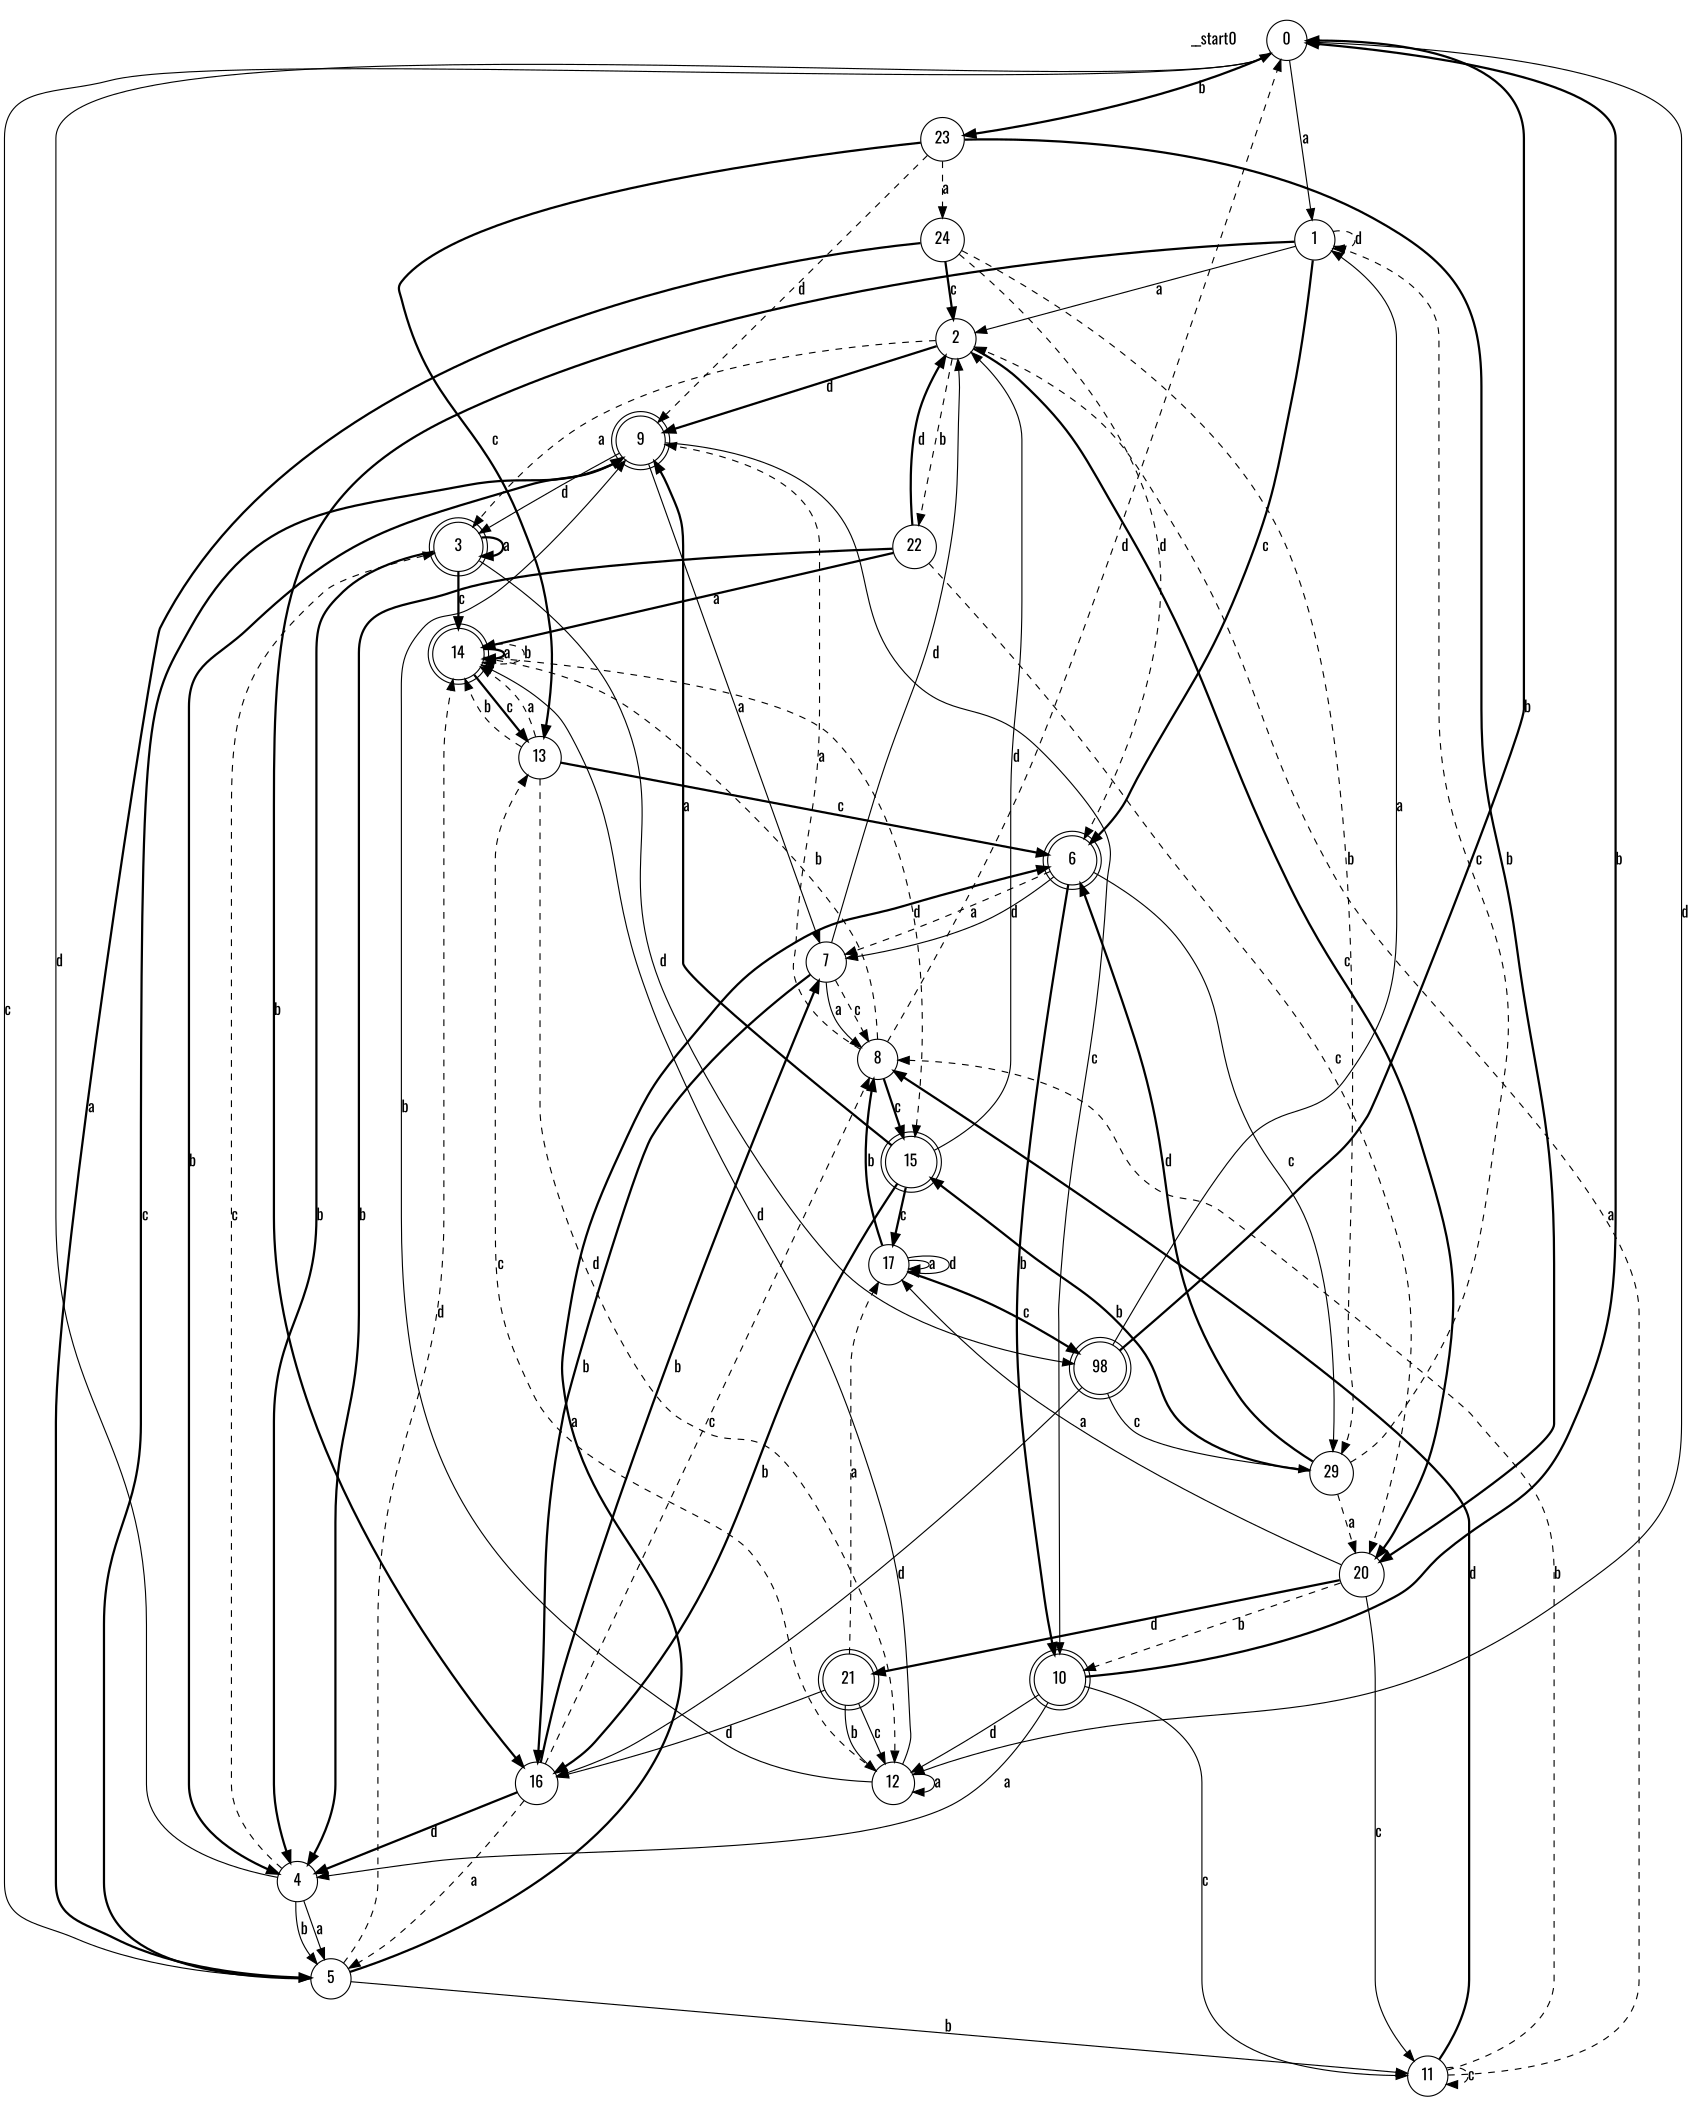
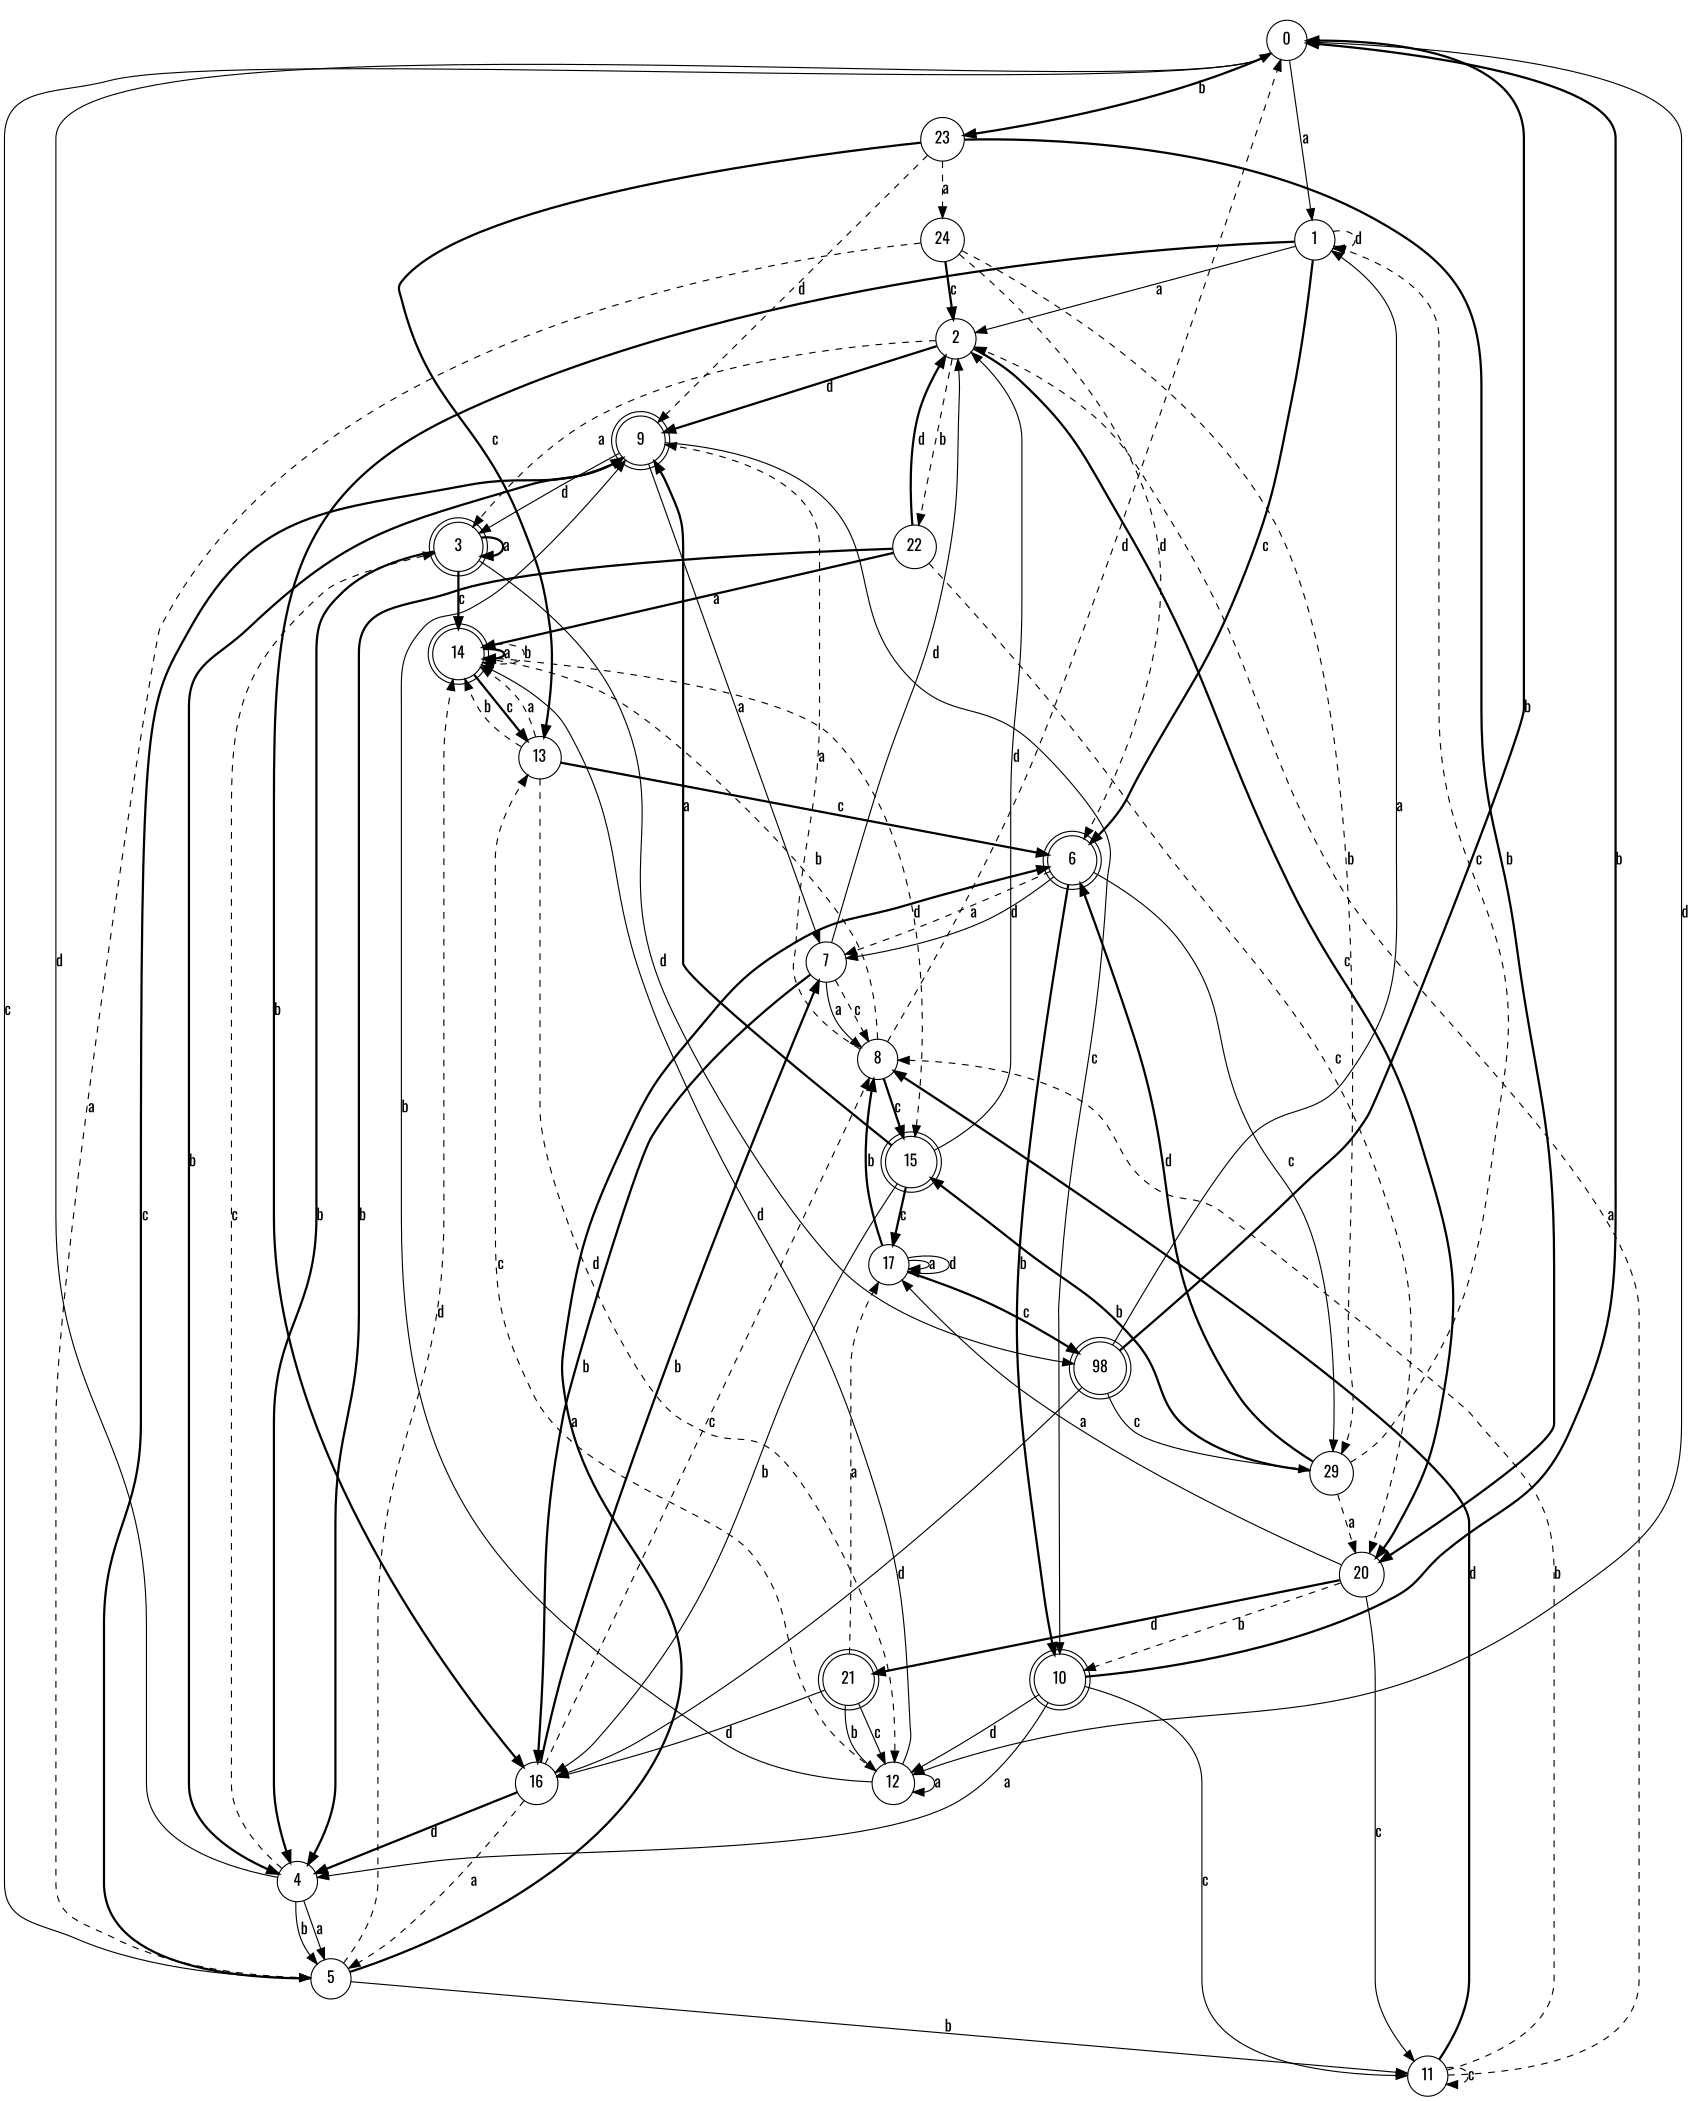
(1214, 40) -> none
(109, 951) -> (109, 951)
(748, 1487) -> (748, 1487)
